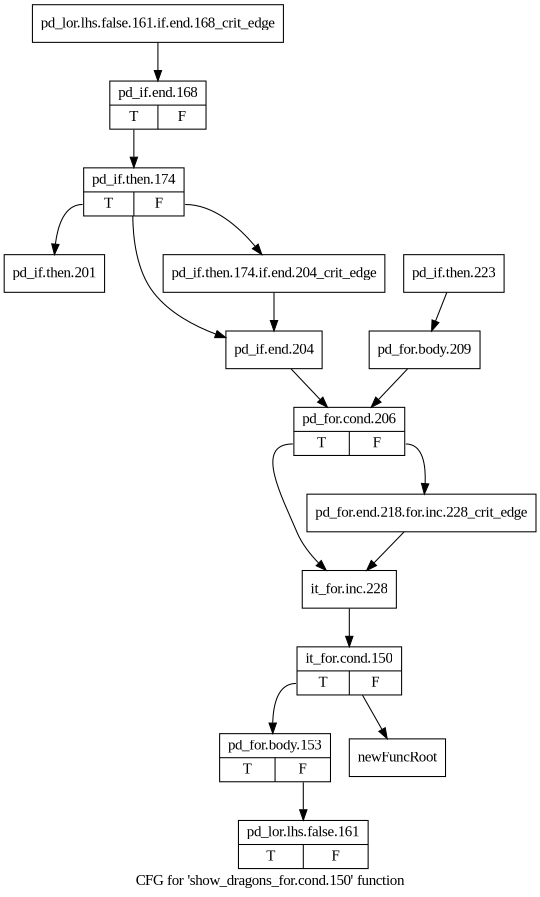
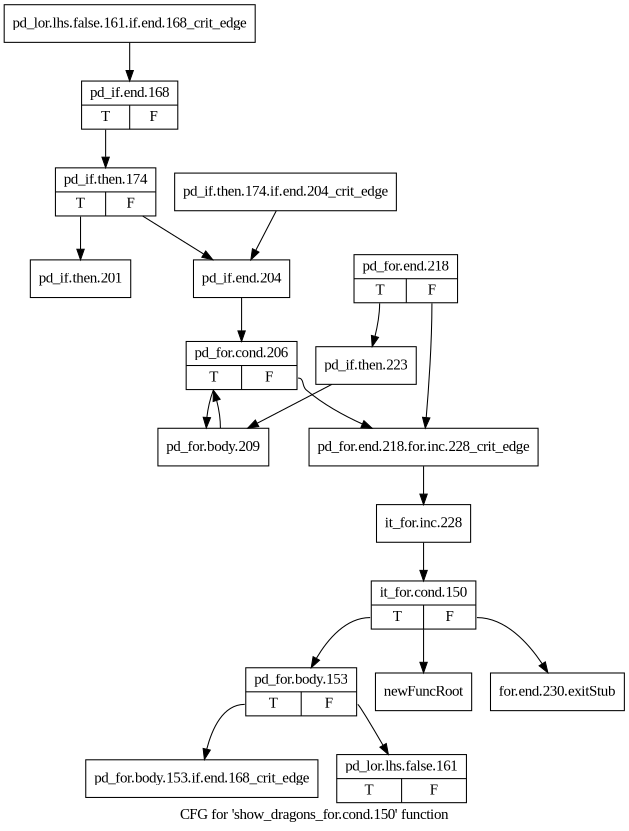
(224, 218) -> none
none -> (406, 279)
(284, 501) -> (209, 404)
none -> (557, 692)
none -> (202, 779)
